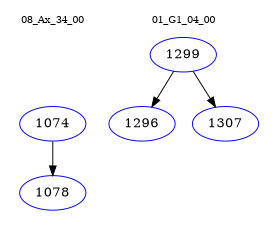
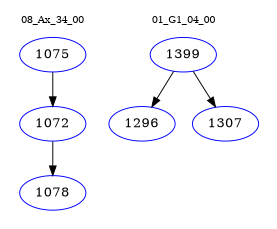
none -> (53, 55)
(183, 55) -> (183, 55)
(53, 124) -> (53, 124)
